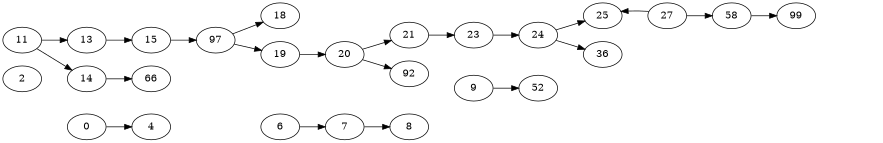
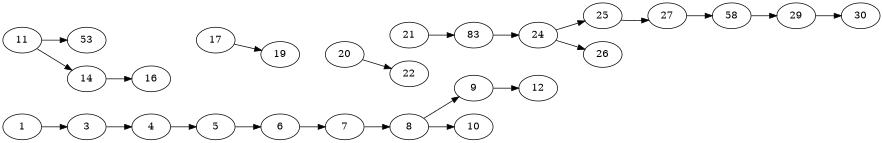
(639, 11) -> (631, 21)
(280, 16) -> none
(796, 16) -> (796, 16)
none -> (861, 16)
(474, 35) -> (474, 35)
(87, 40) -> (87, 40)
(151, 40) -> none
(216, 40) -> (216, 40)
(374, 46) -> none
(309, 54) -> none
(603, 54) -> (603, 54)
(409, 74) -> (409, 74)
(22, 79) -> none
(151, 79) -> (151, 79)
(538, 88) -> (538, 88)
none -> (438, 109)
none -> (22, 127)
(87, 127) -> (87, 127)
none -> (216, 127)
none -> (474, 127)
